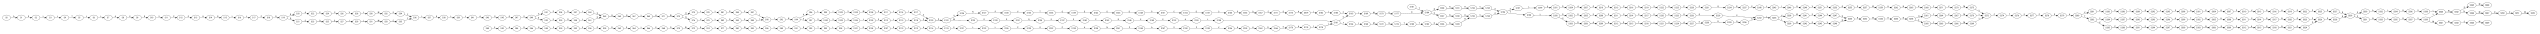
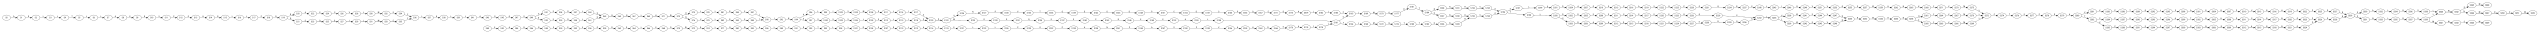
(1411, 13) -> (1404, 11)
